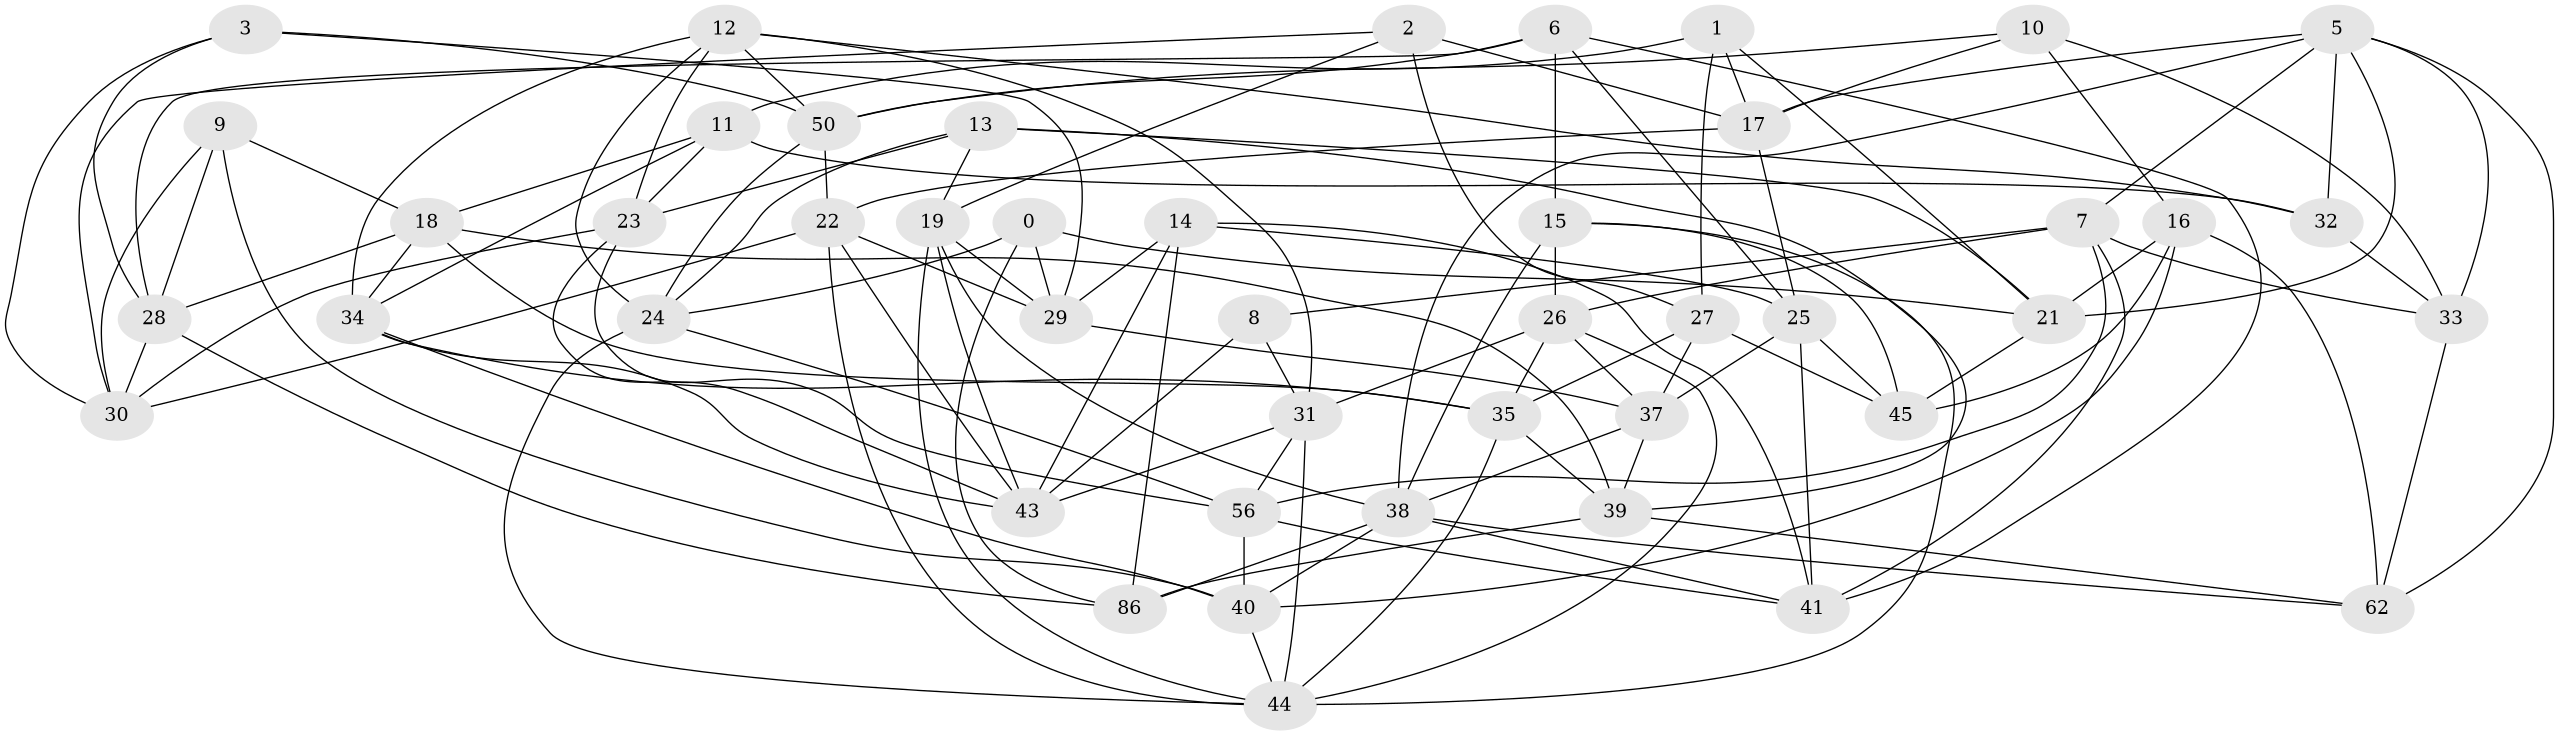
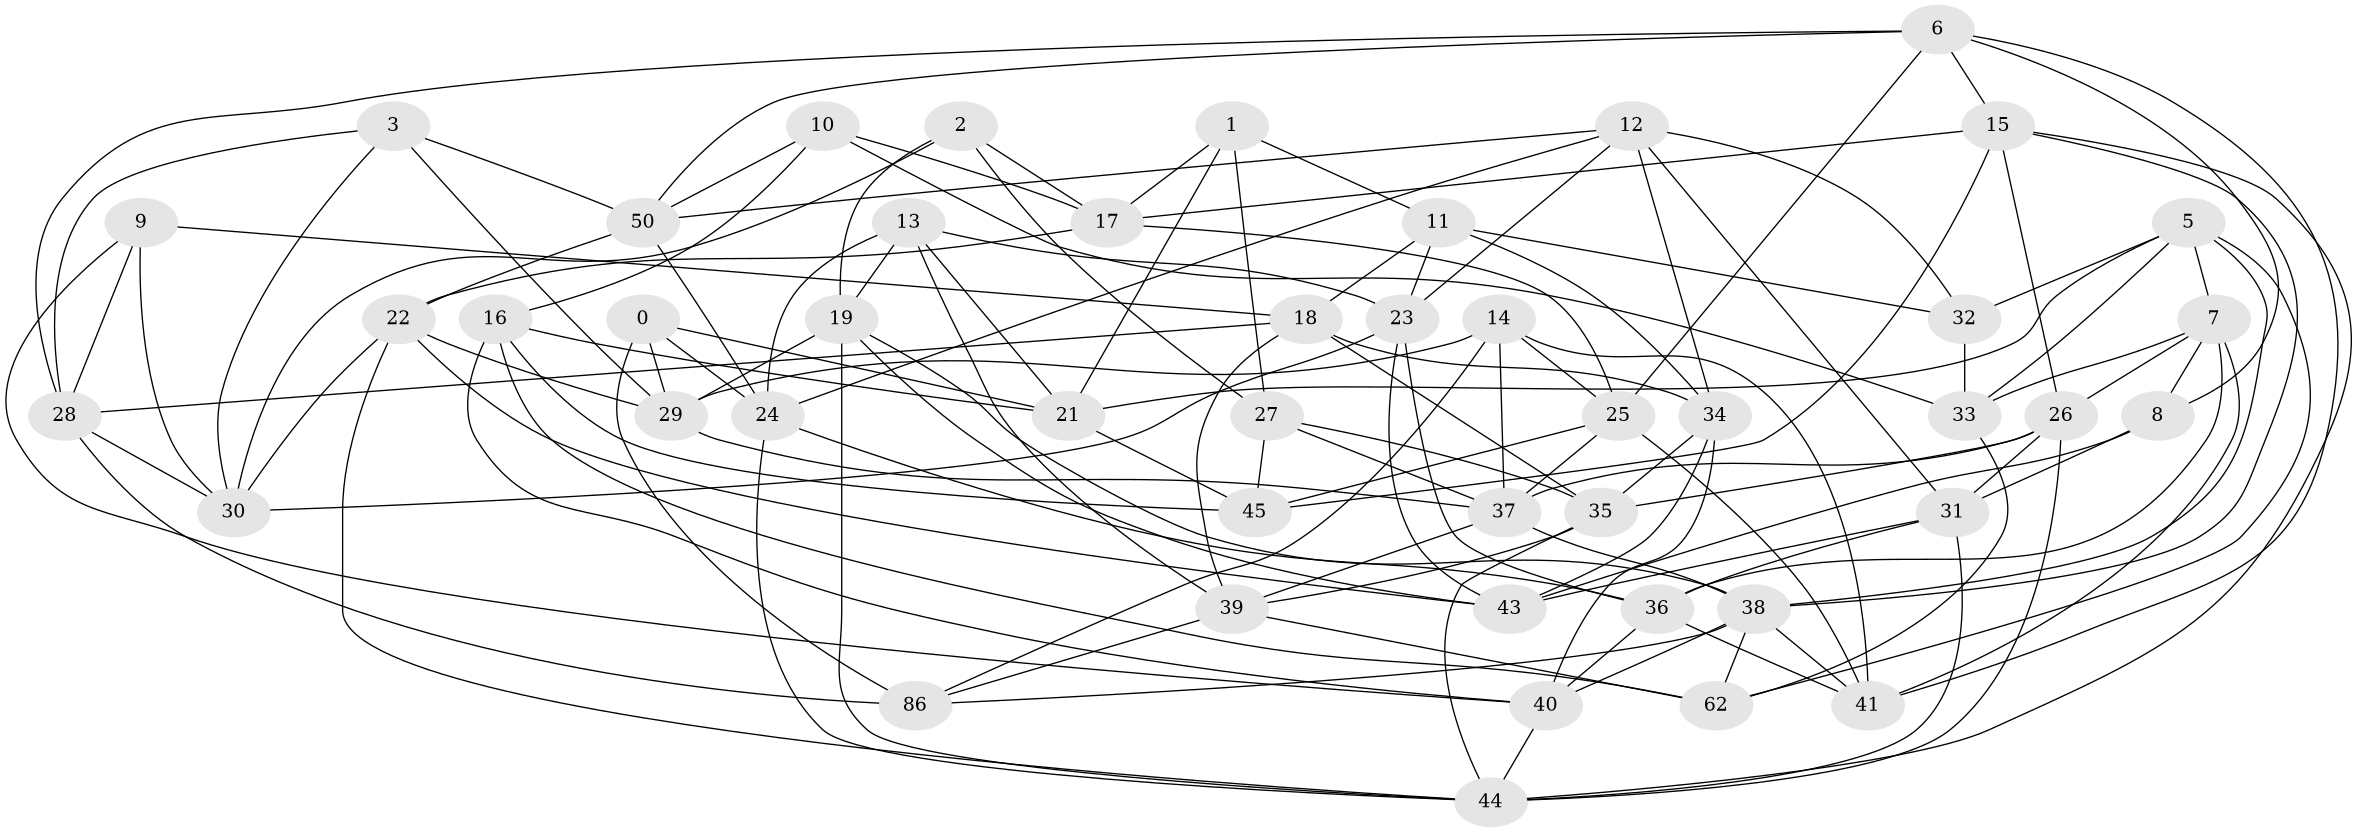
(2041, 64) -> (1553, 174)
none -> (2186, 148)
(1105, 367) -> (1502, 416)
(1244, 513) -> (1657, 609)
